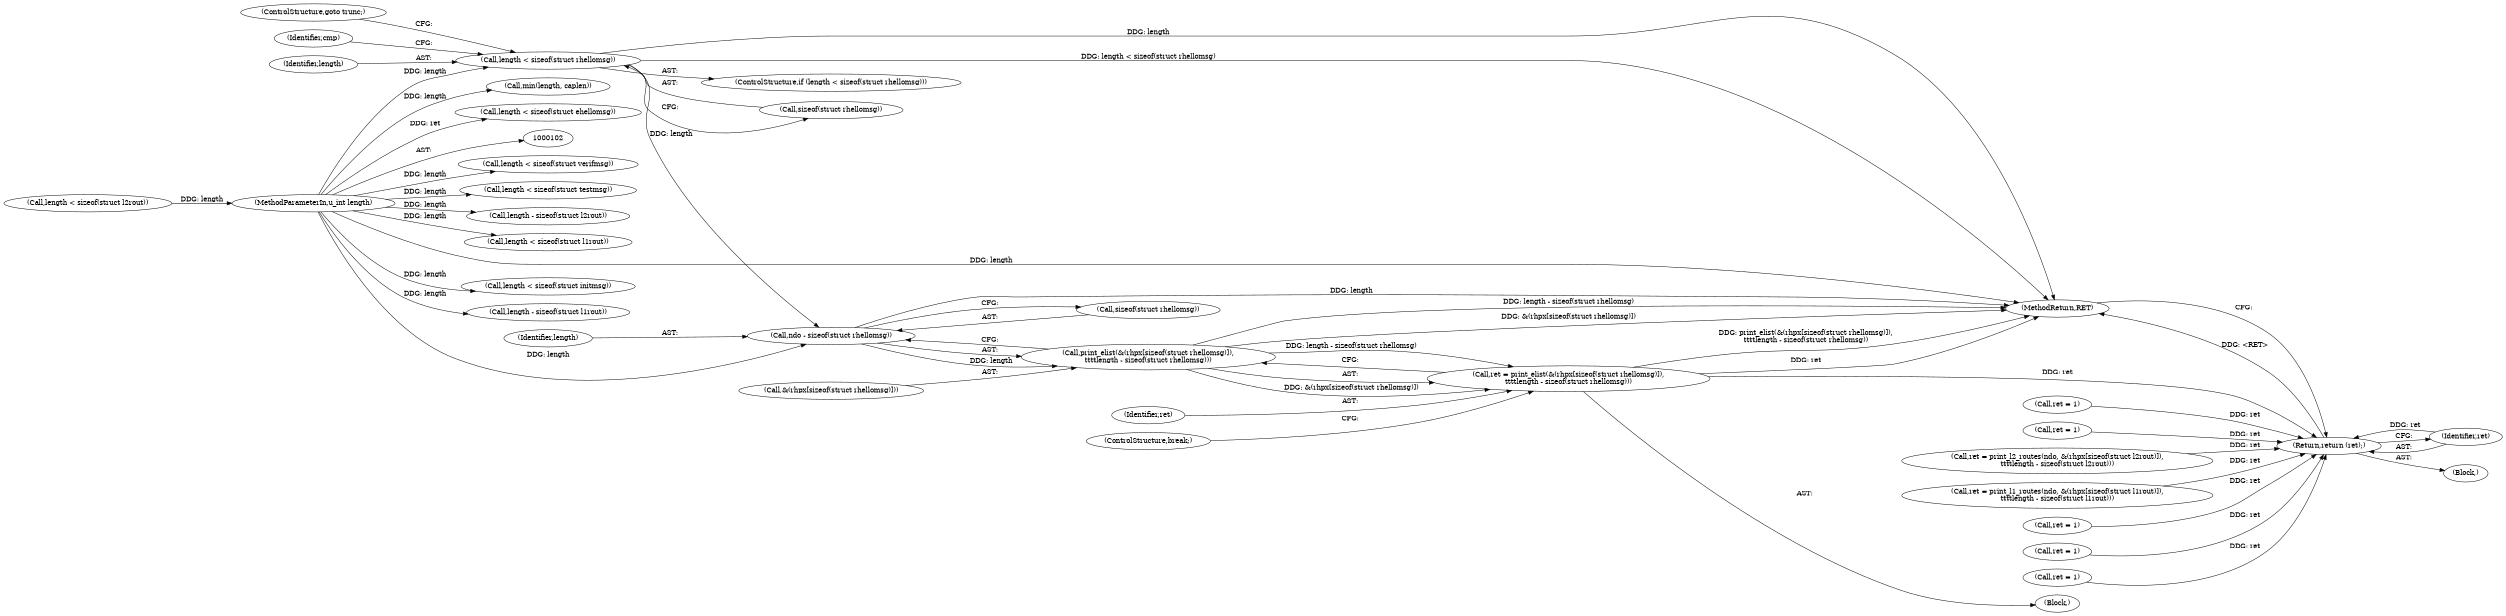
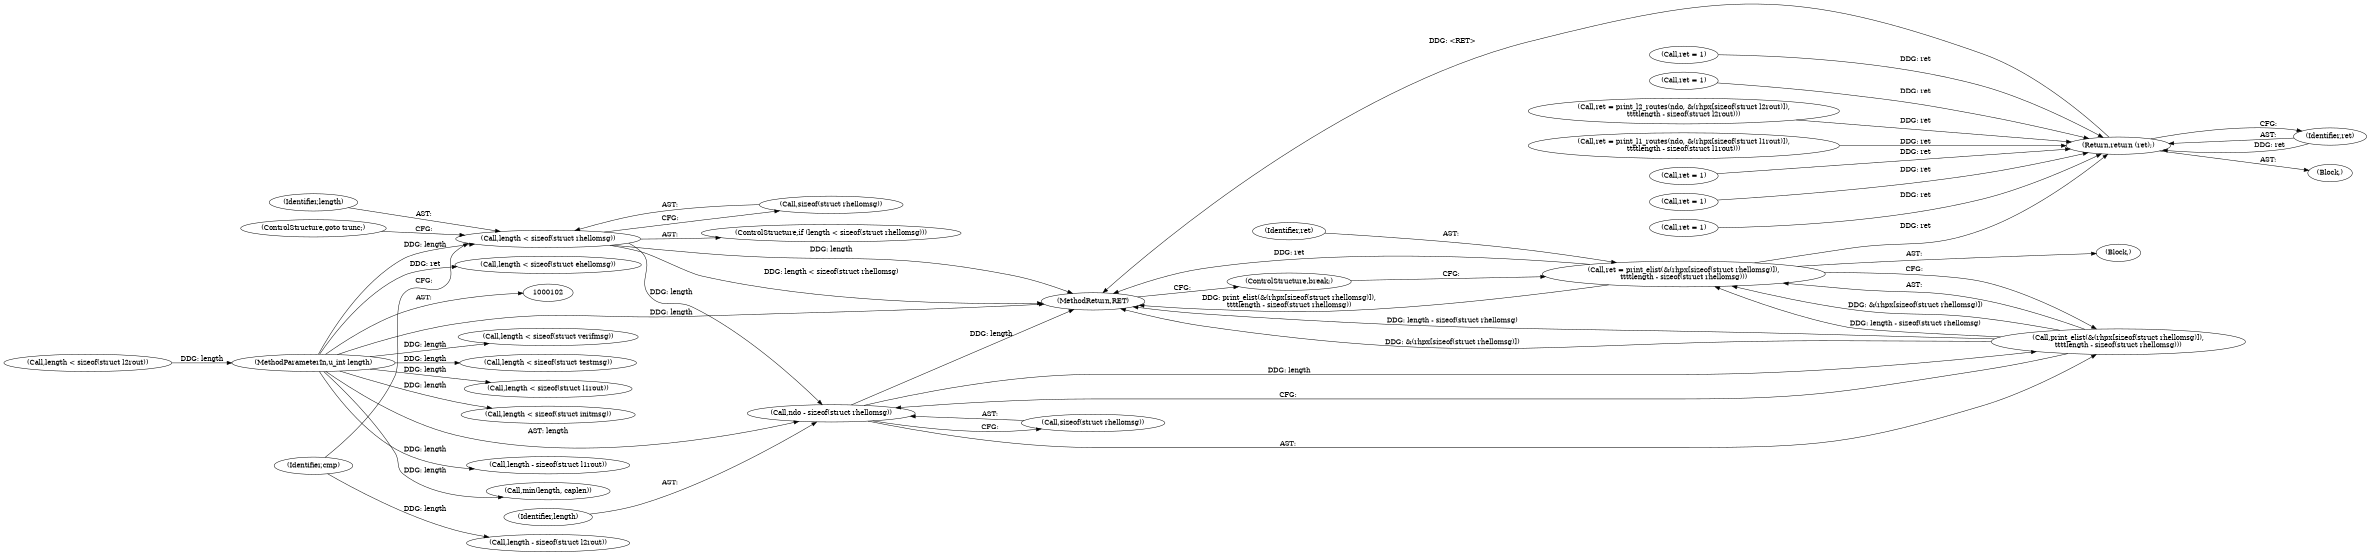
(428, 210) -> (403, 512)
(2242, 319) -> (1186, 292)
(548, 355) -> (548, 431)
(831, 391) -> none
